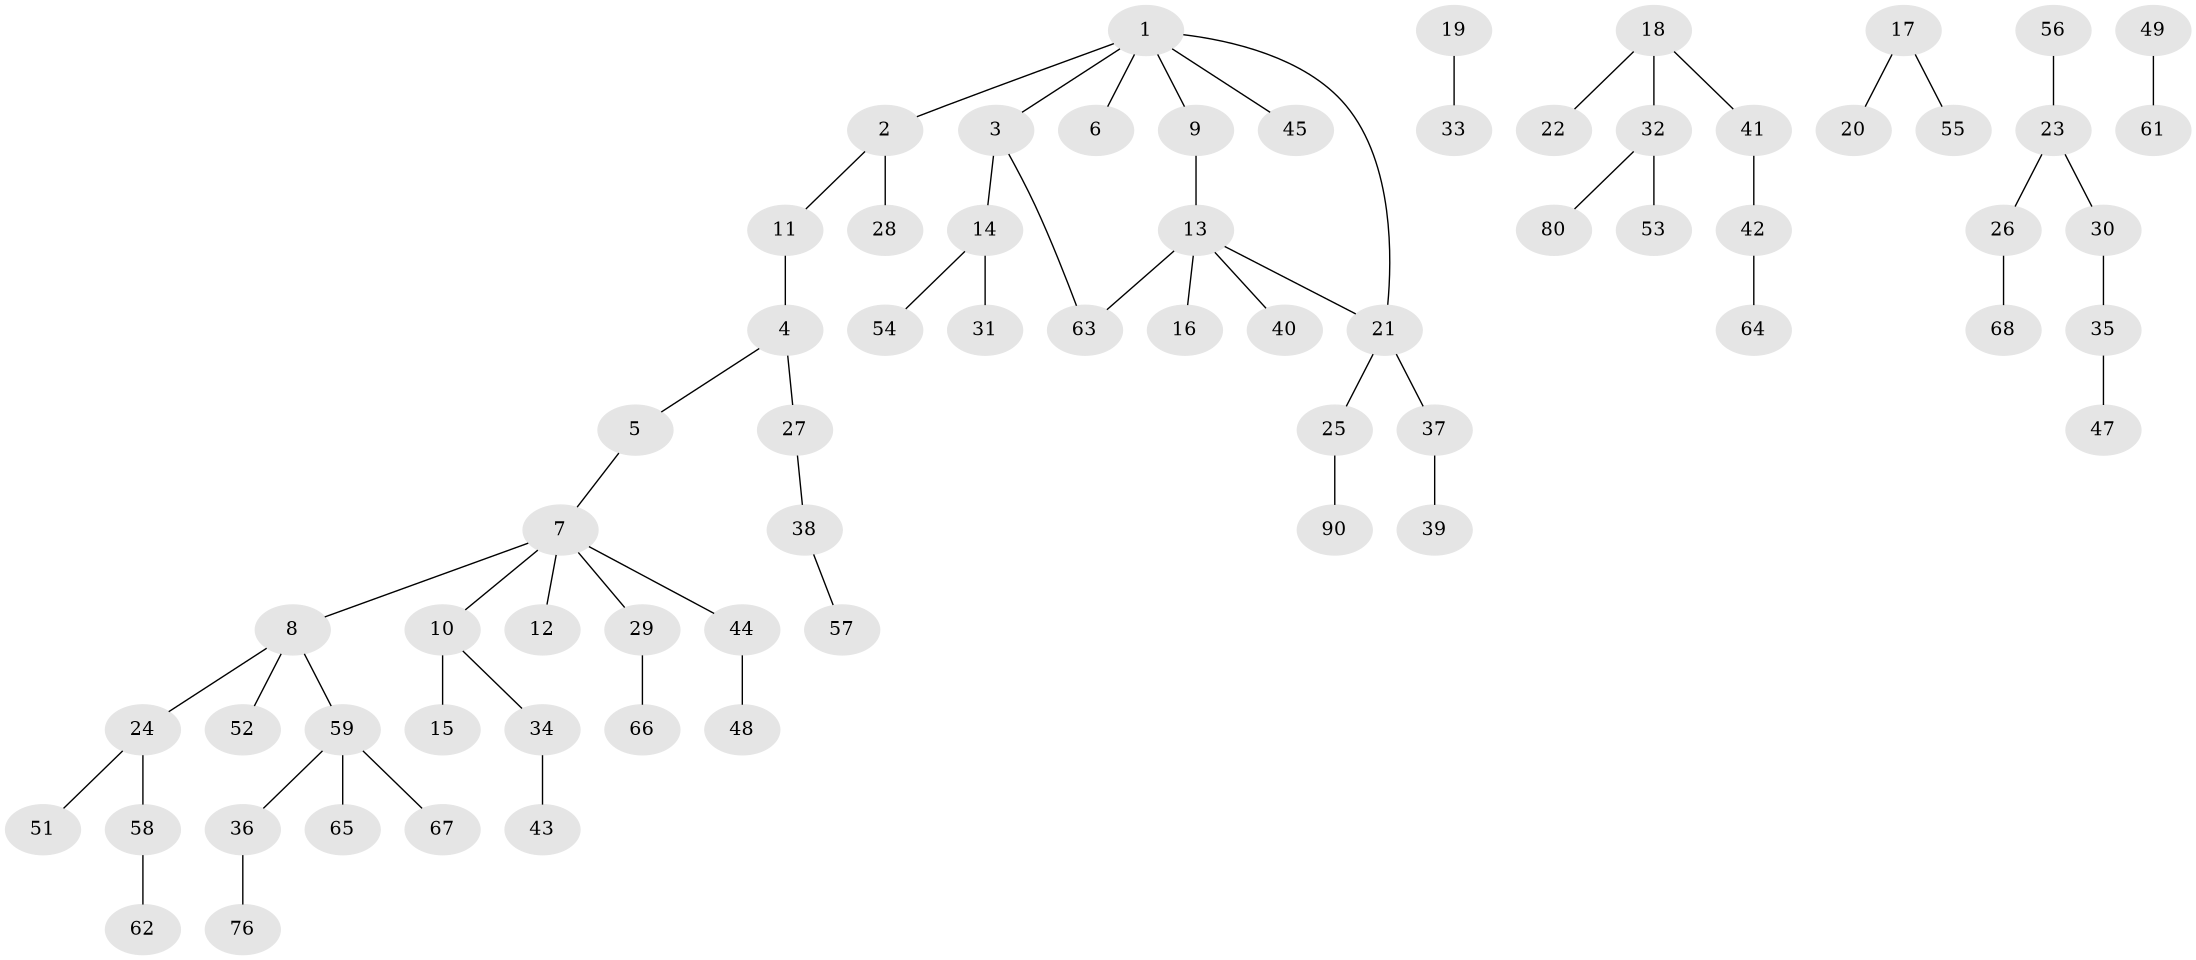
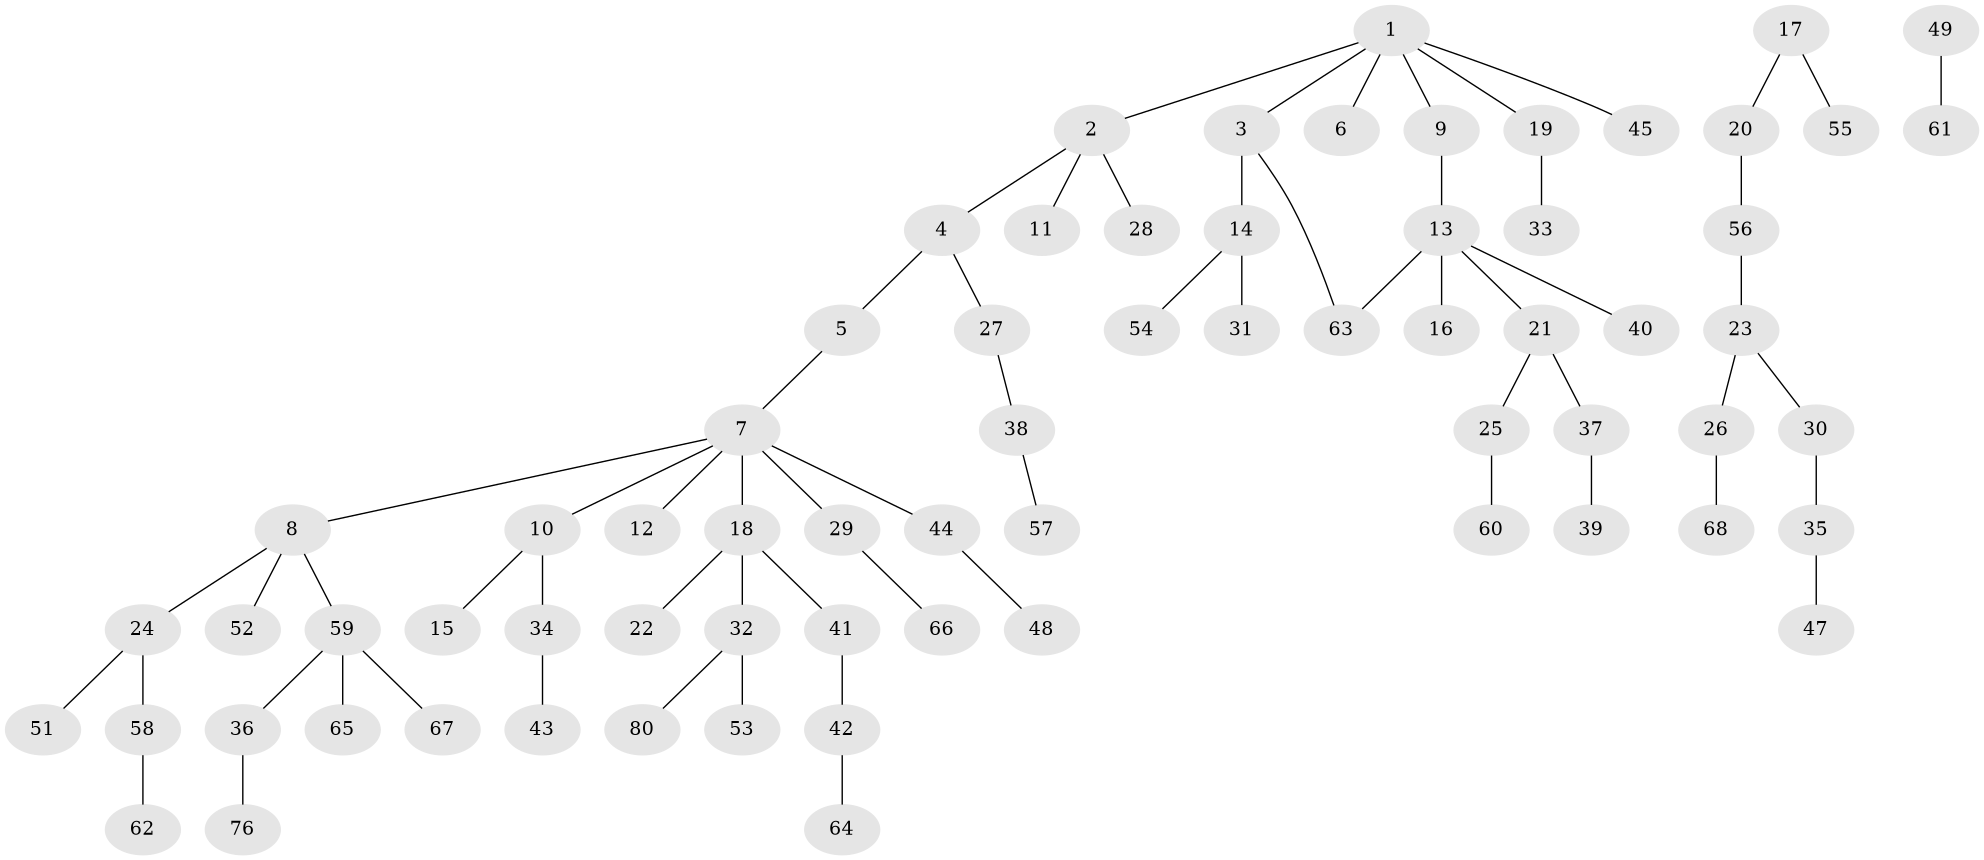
(1354, 117) -> (1467, 81)
none -> (1741, 181)
(785, 280) -> (1017, 180)
none -> (742, 480)
(1335, 530) -> (1492, 530)
